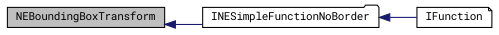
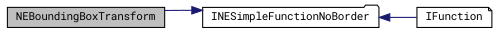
(189, 25) -> (178, 10)
